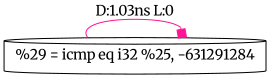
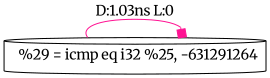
(135, 56) -> (135, 56)
